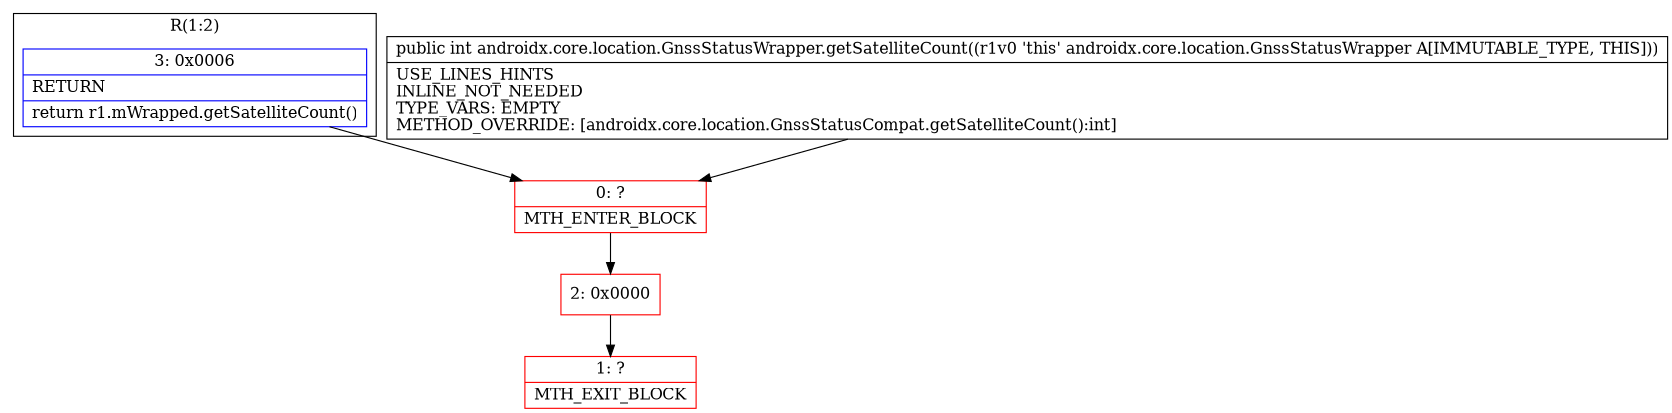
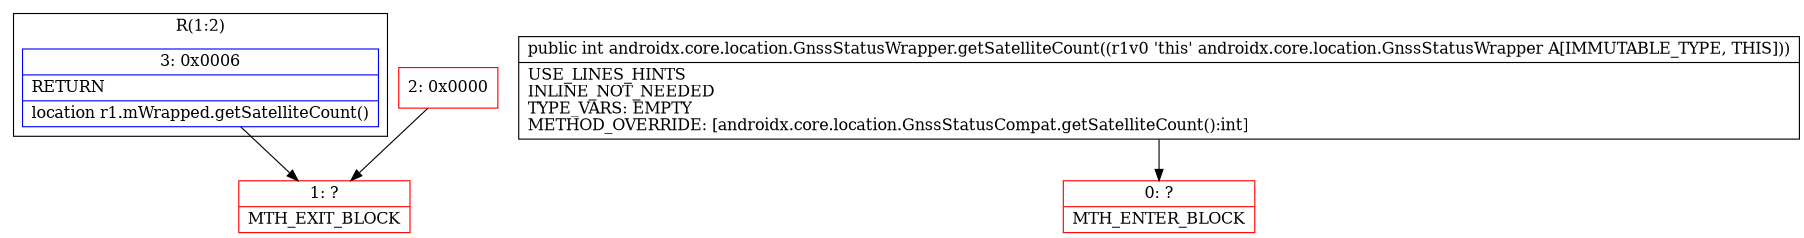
(195, 113) -> (200, 113)
(420, 152) -> (265, 150)
(611, 248) -> none
